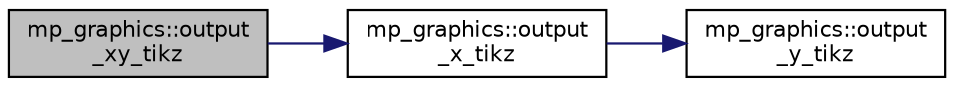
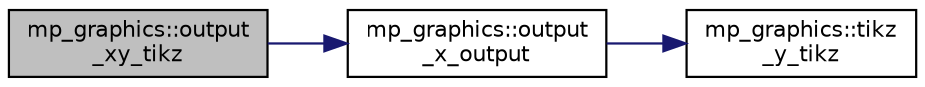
(477, 43) -> (477, 43)
(816, 43) -> (801, 43)
